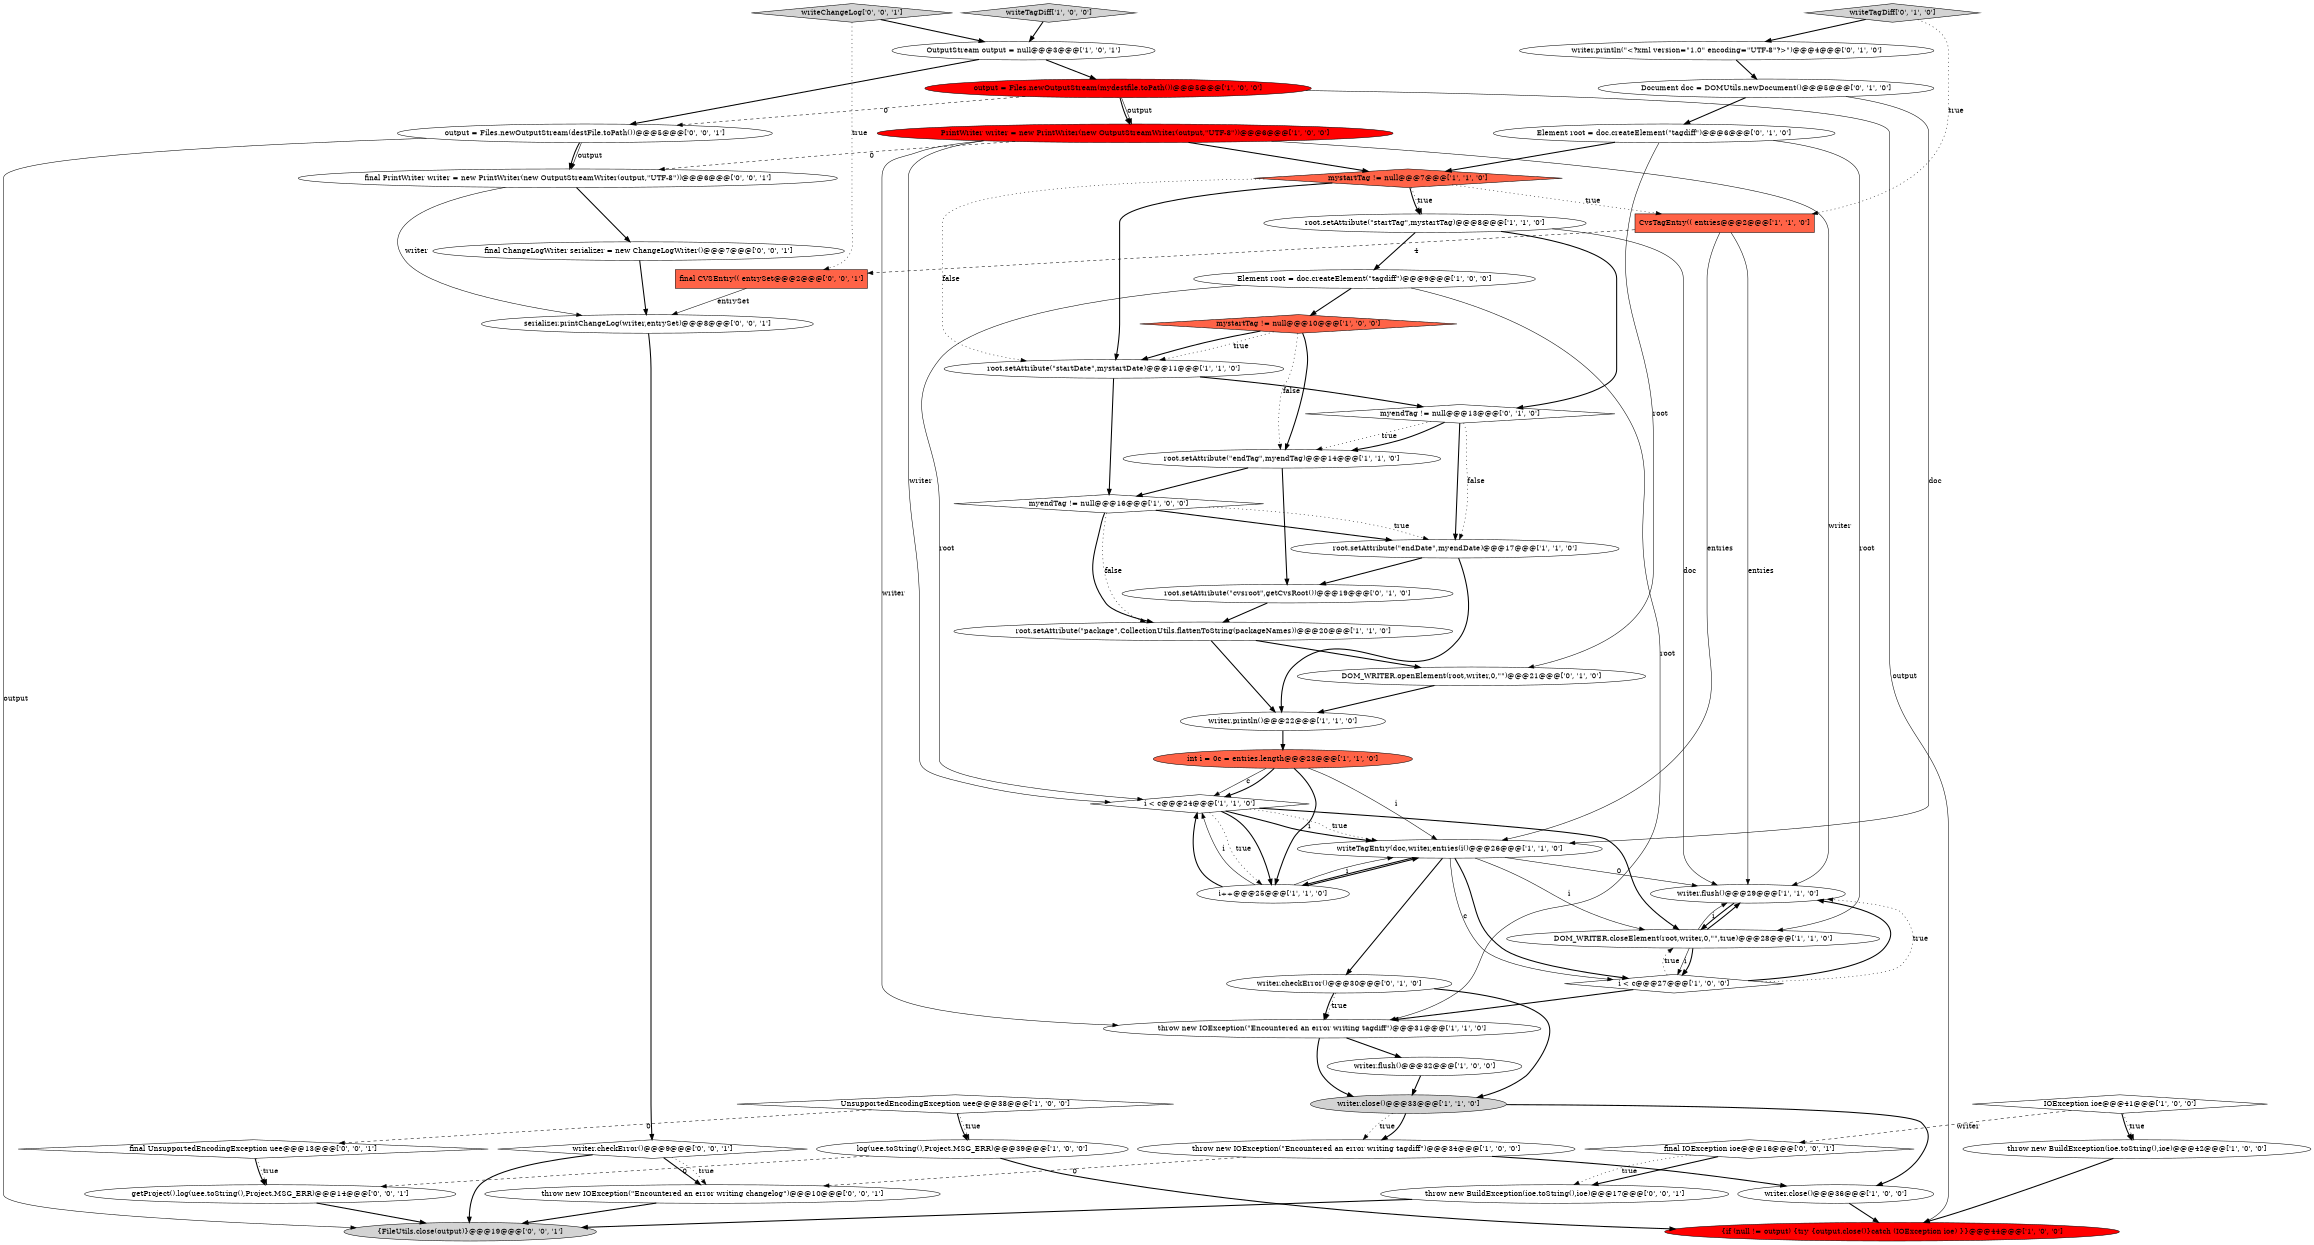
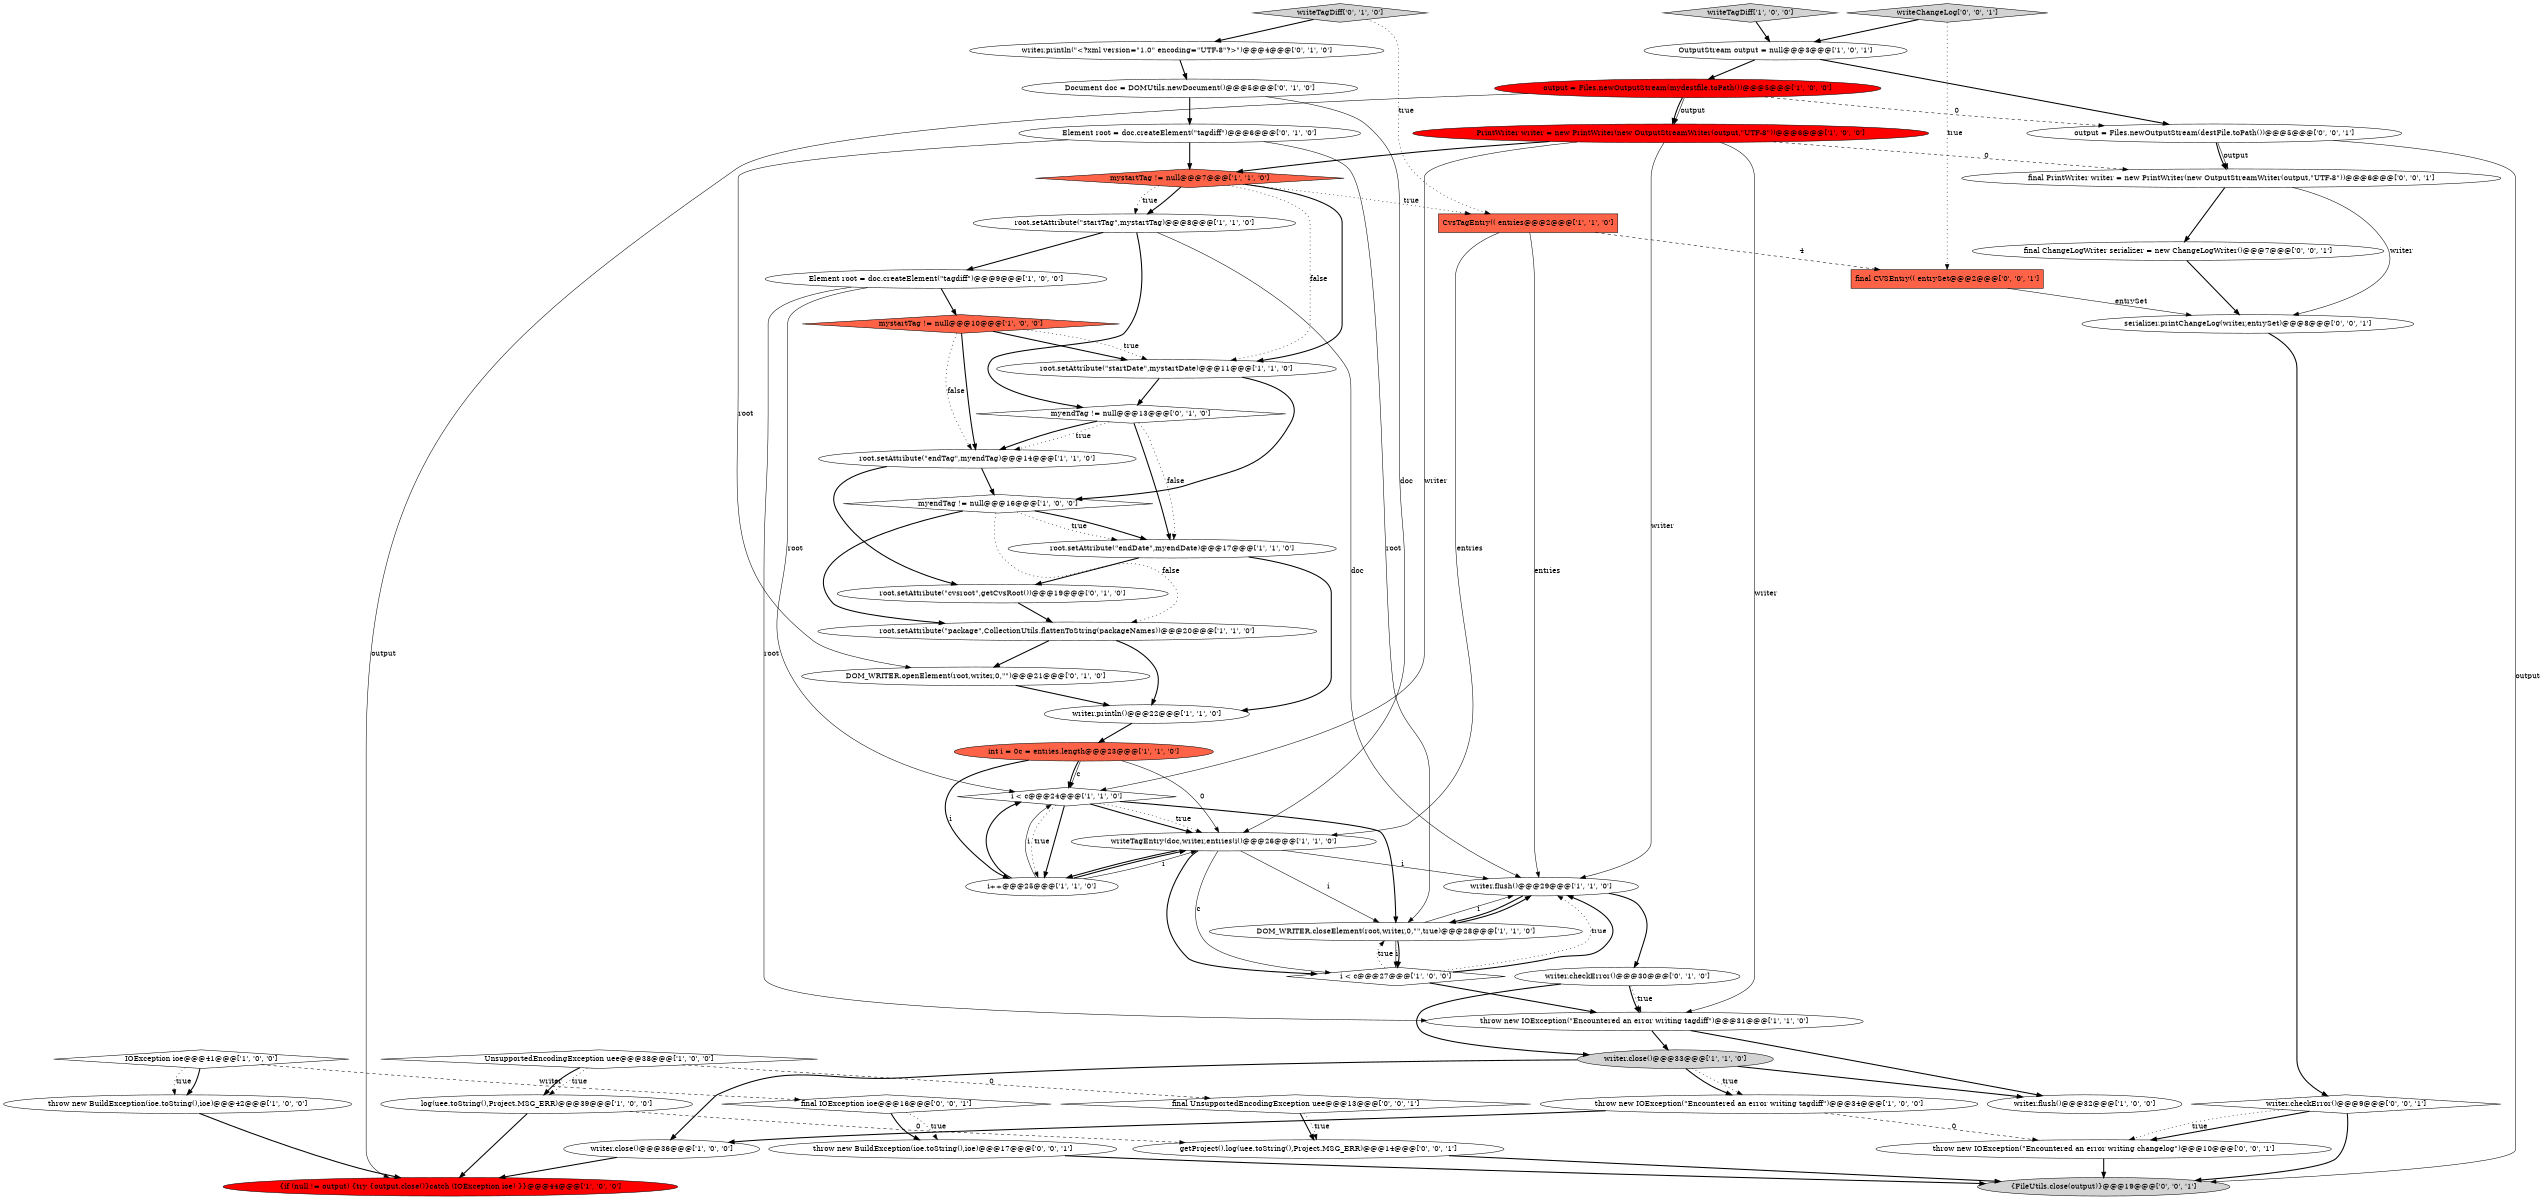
(1396, 804) -> (1203, 797)
(1619, 871) -> (1403, 864)
(1396, 914) -> (1646, 917)
(1417, 1083) -> (1877, 1081)
